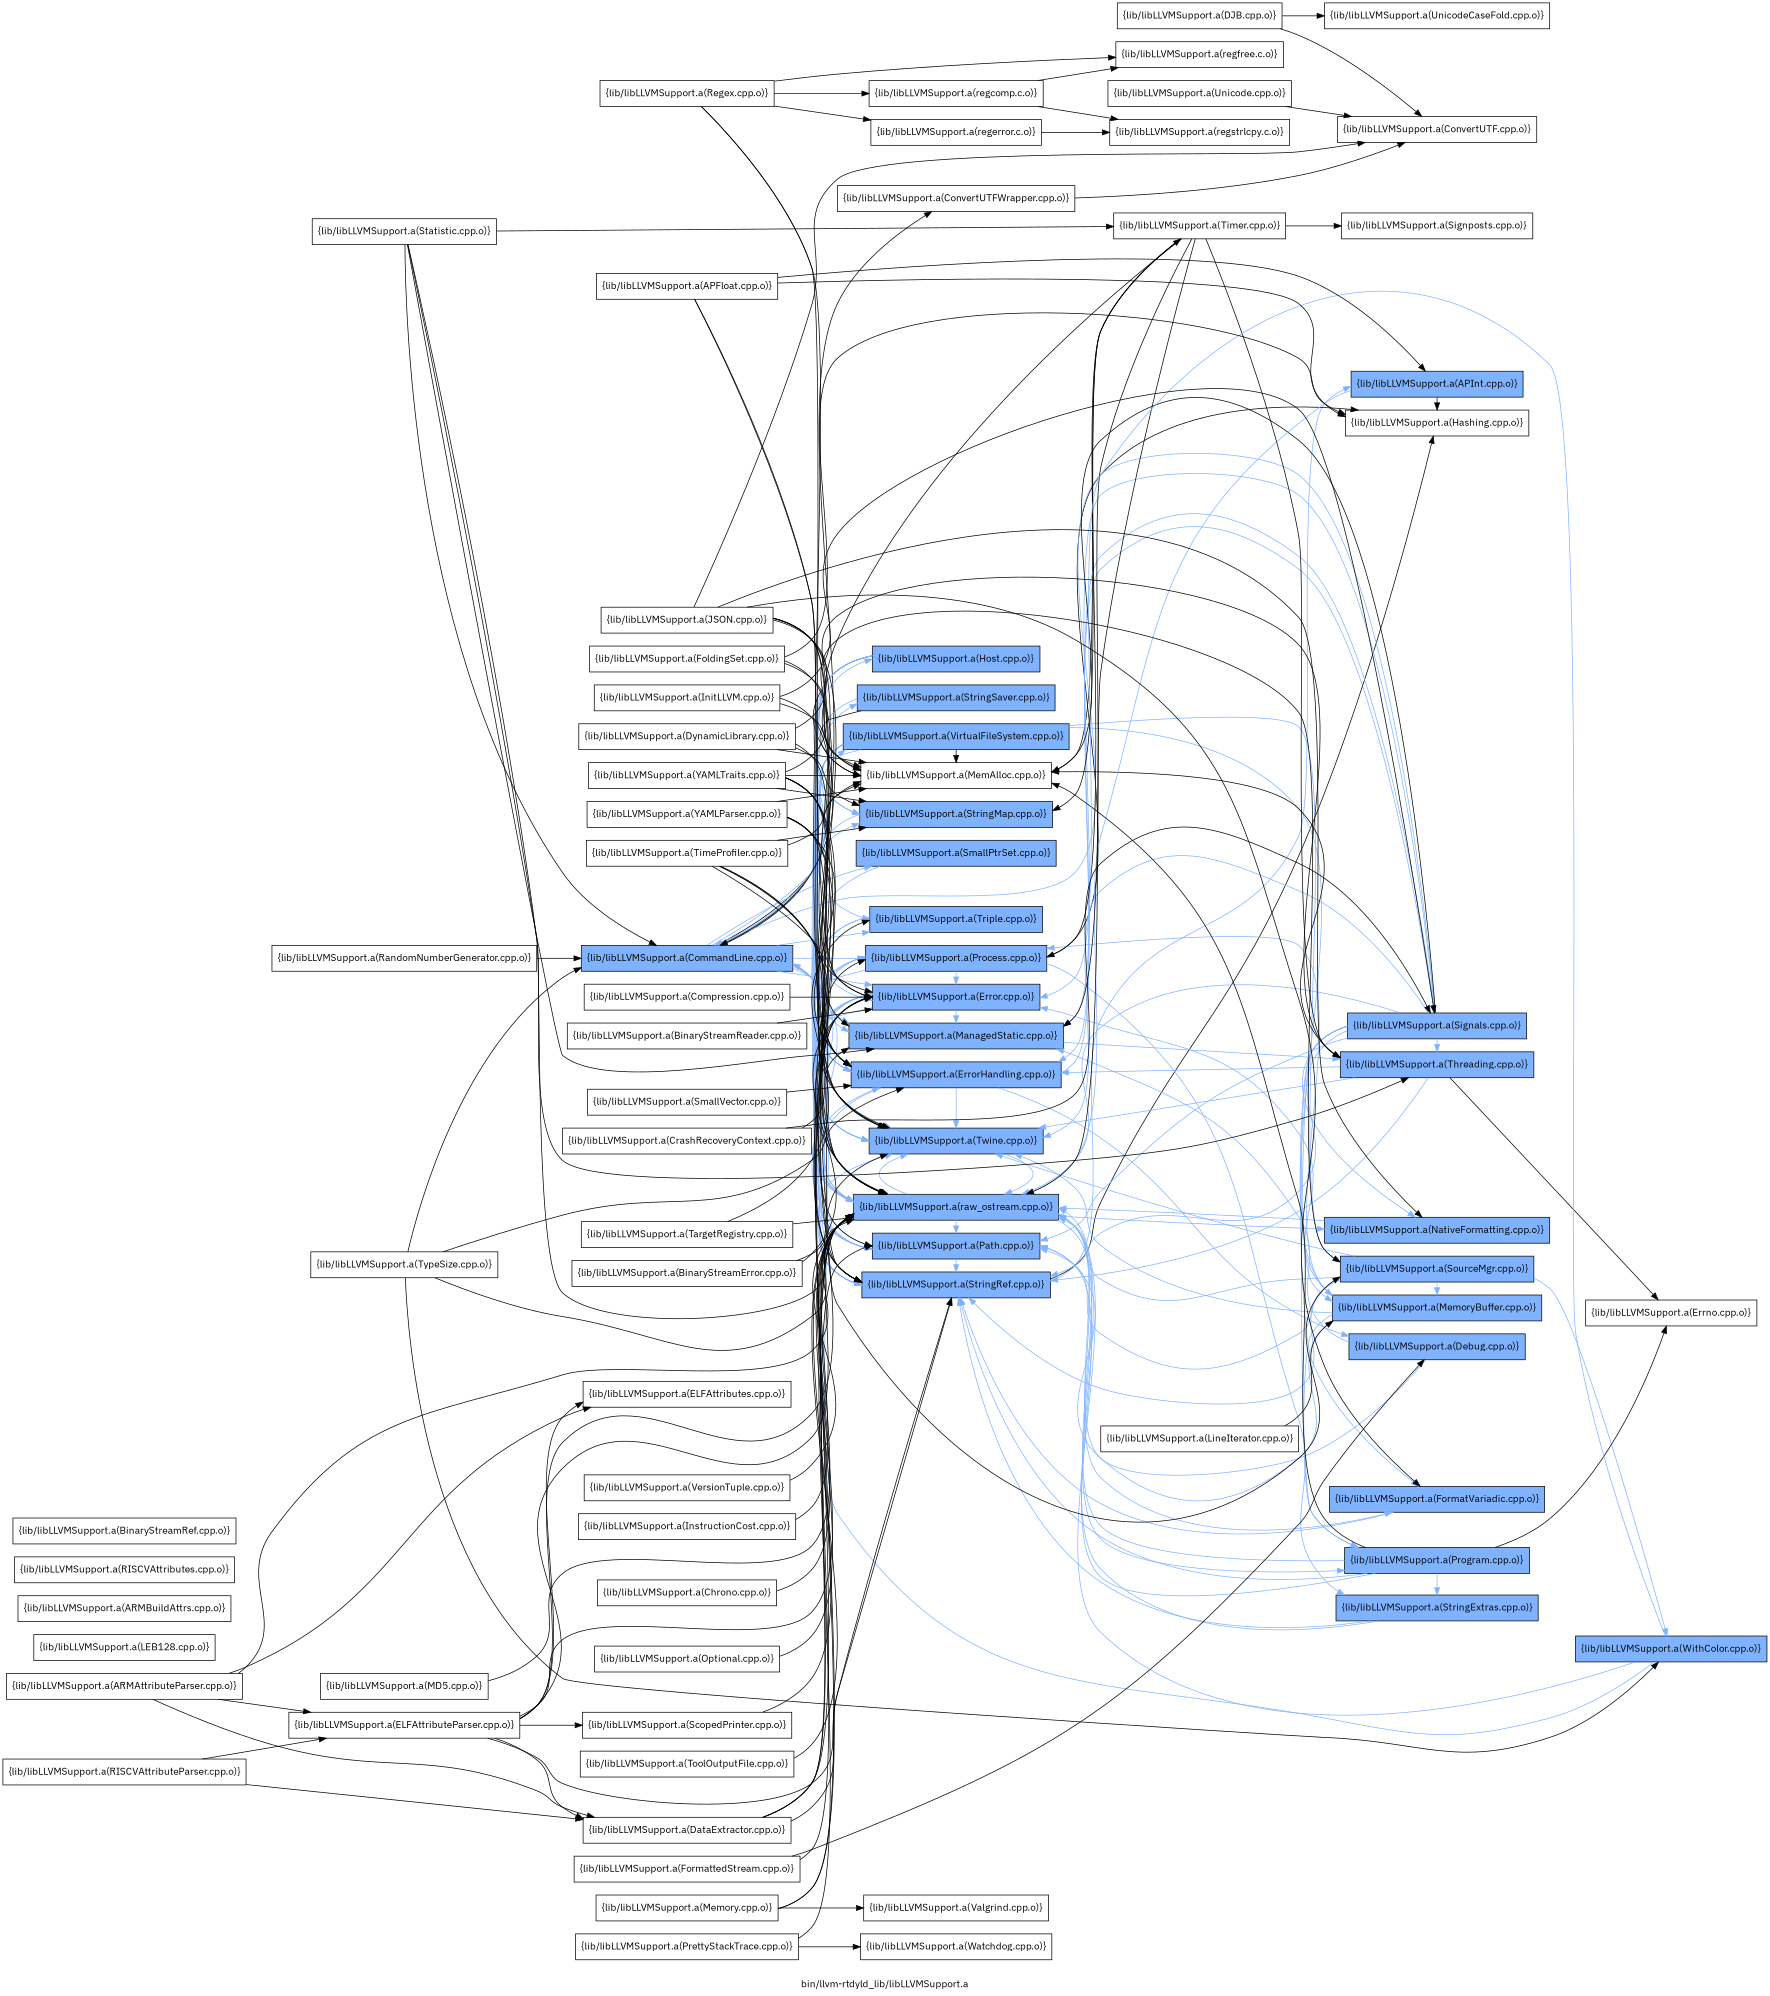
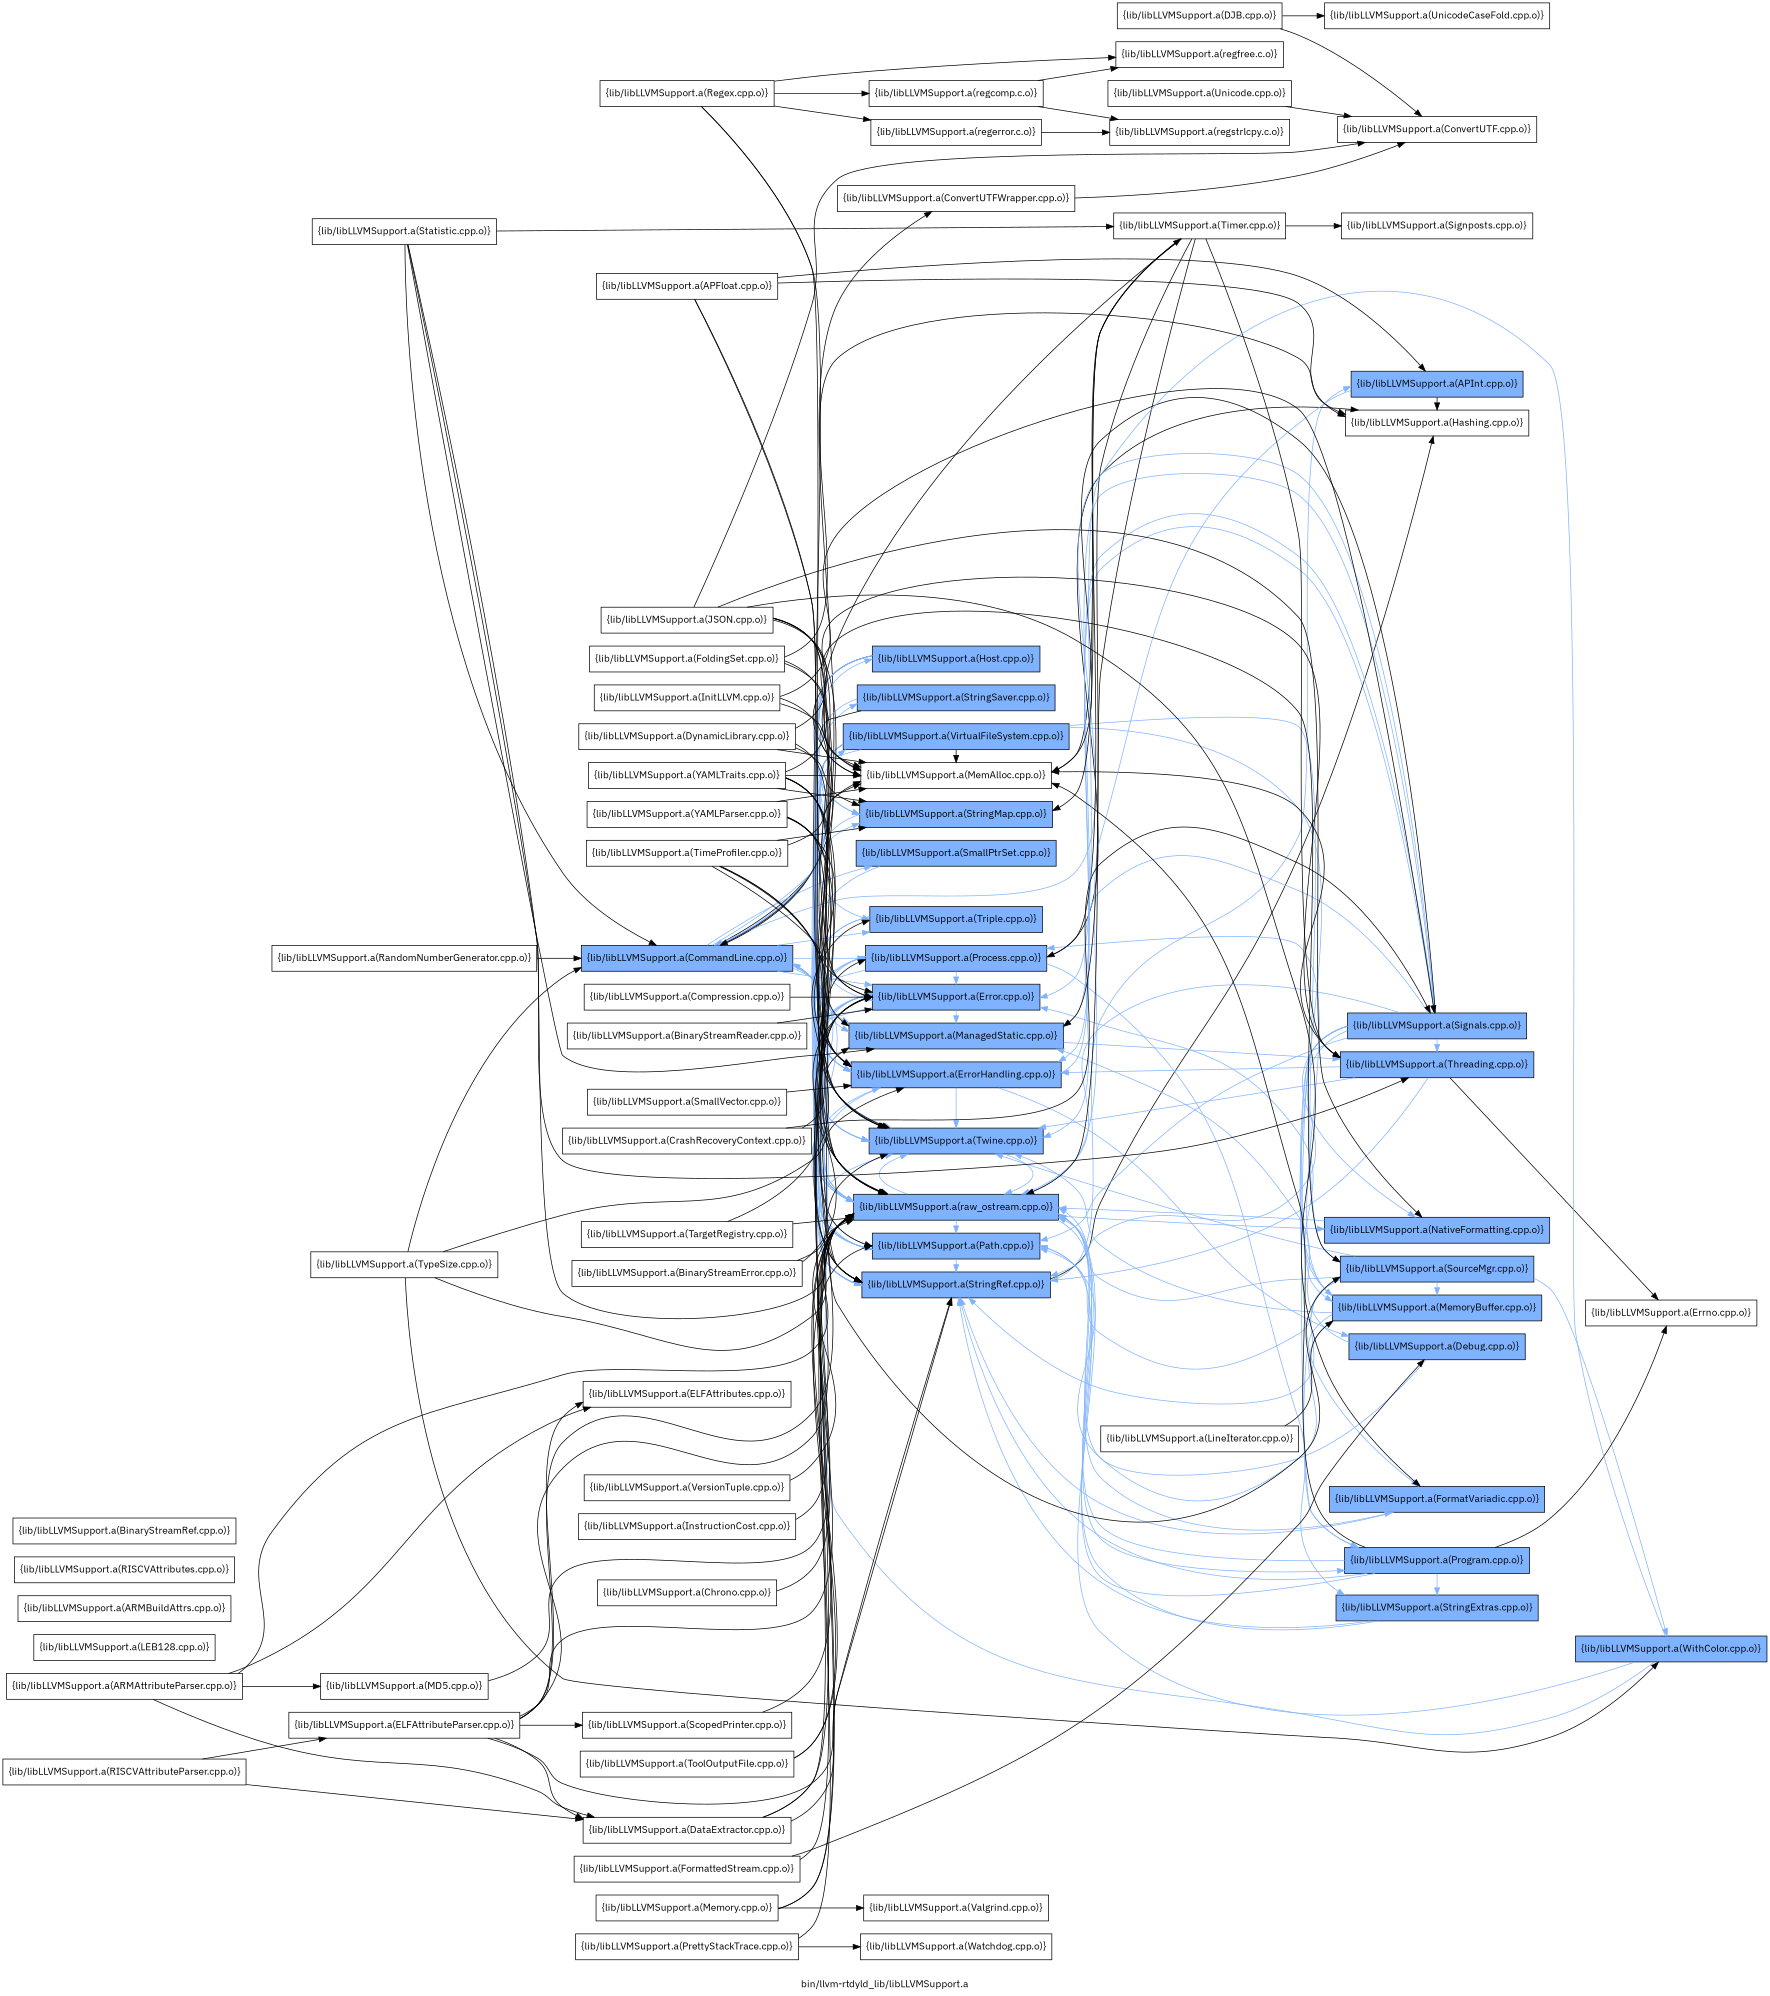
(823, 1538) -> (824, 1500)
(687, 1659) -> none
(261, 1705) -> (278, 1686)
